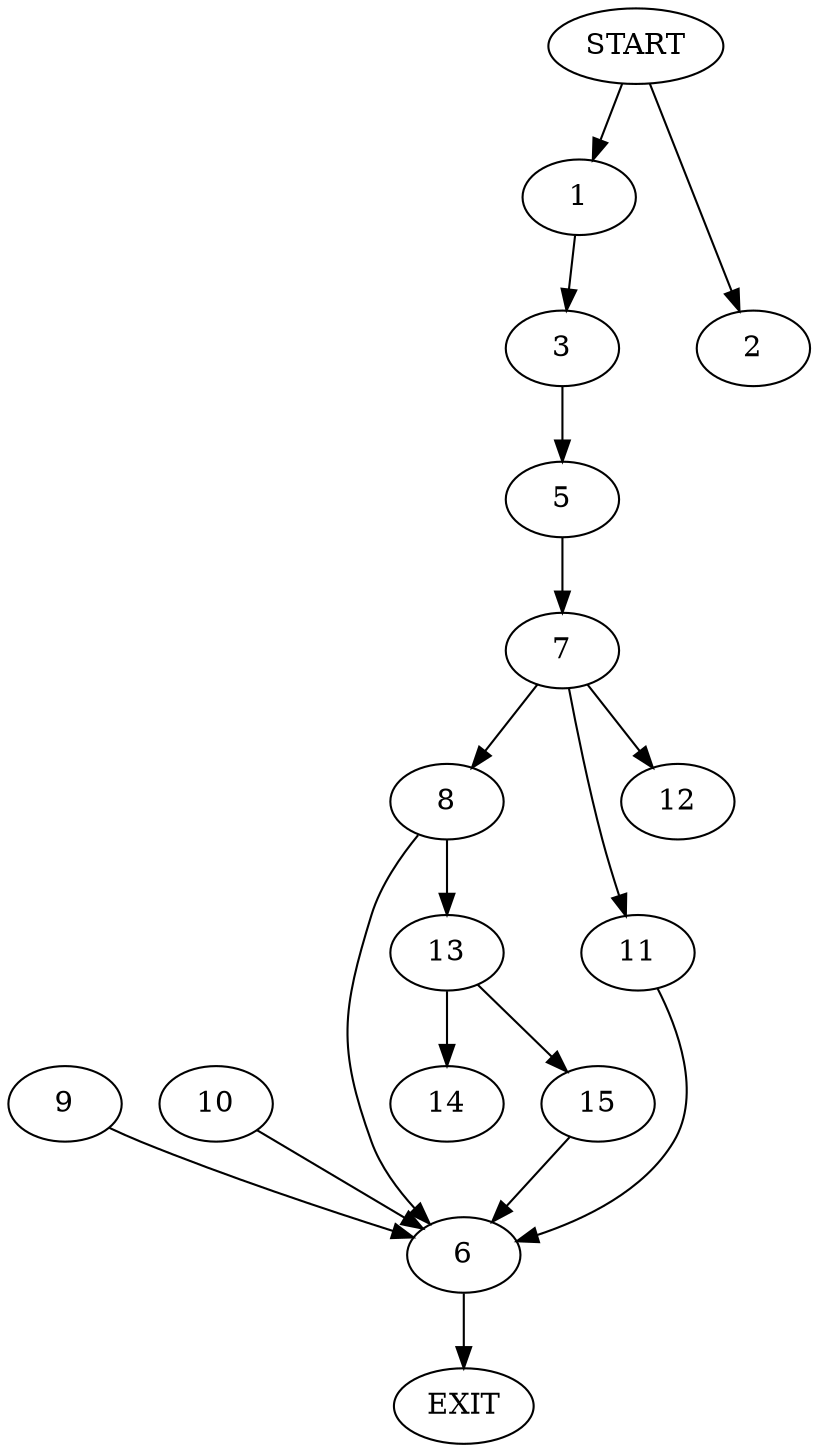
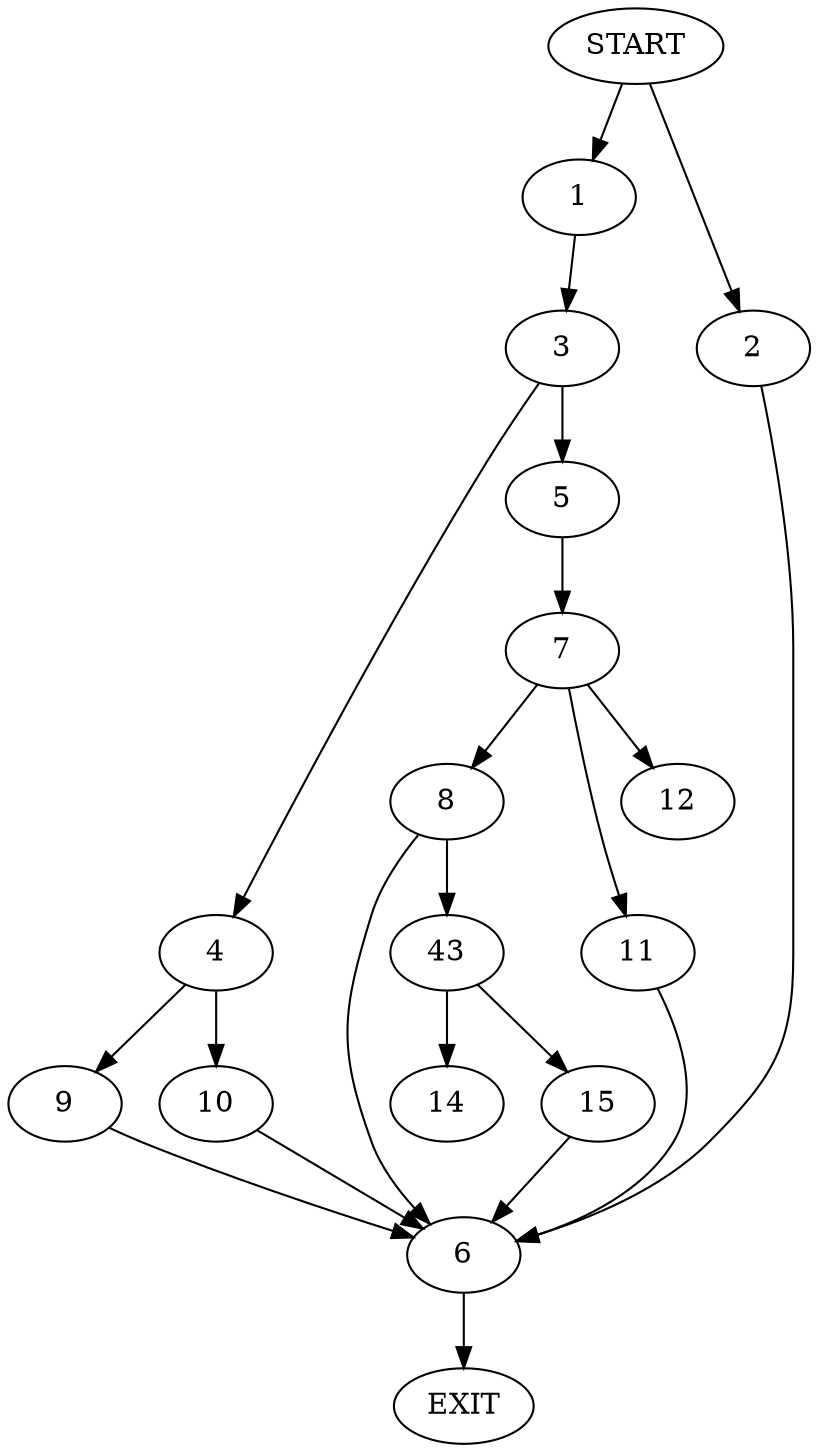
none -> (793, 874)
none -> (216, 953)
(447, 953) -> (447, 953)
